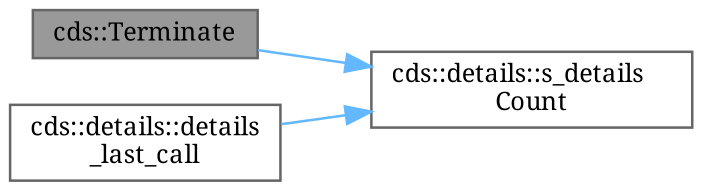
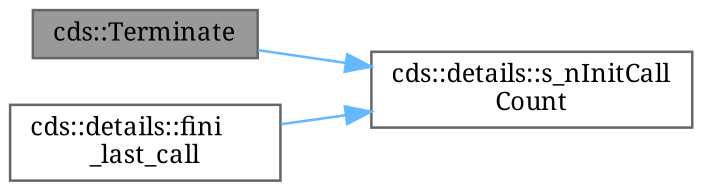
(532, 90) -> (532, 90)
(145, 143) -> (145, 143)
